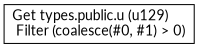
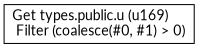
(99, 24) -> (99, 24)
